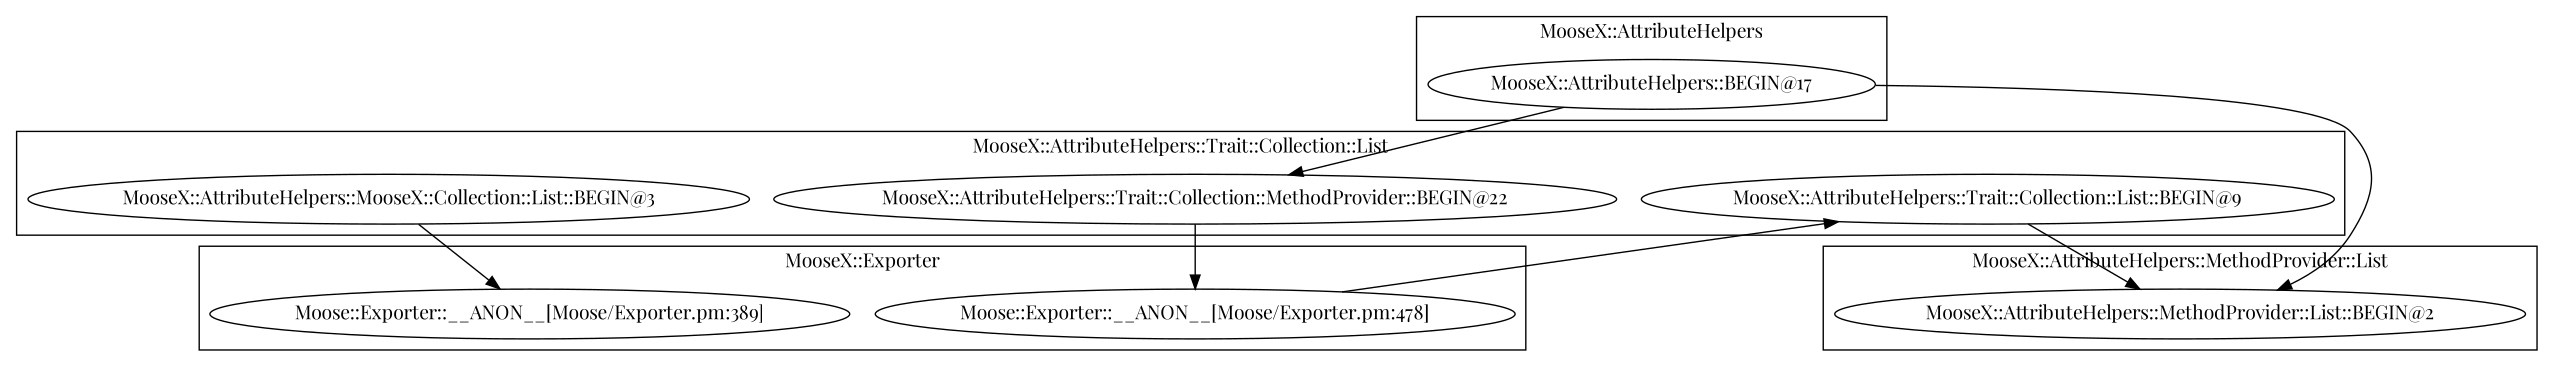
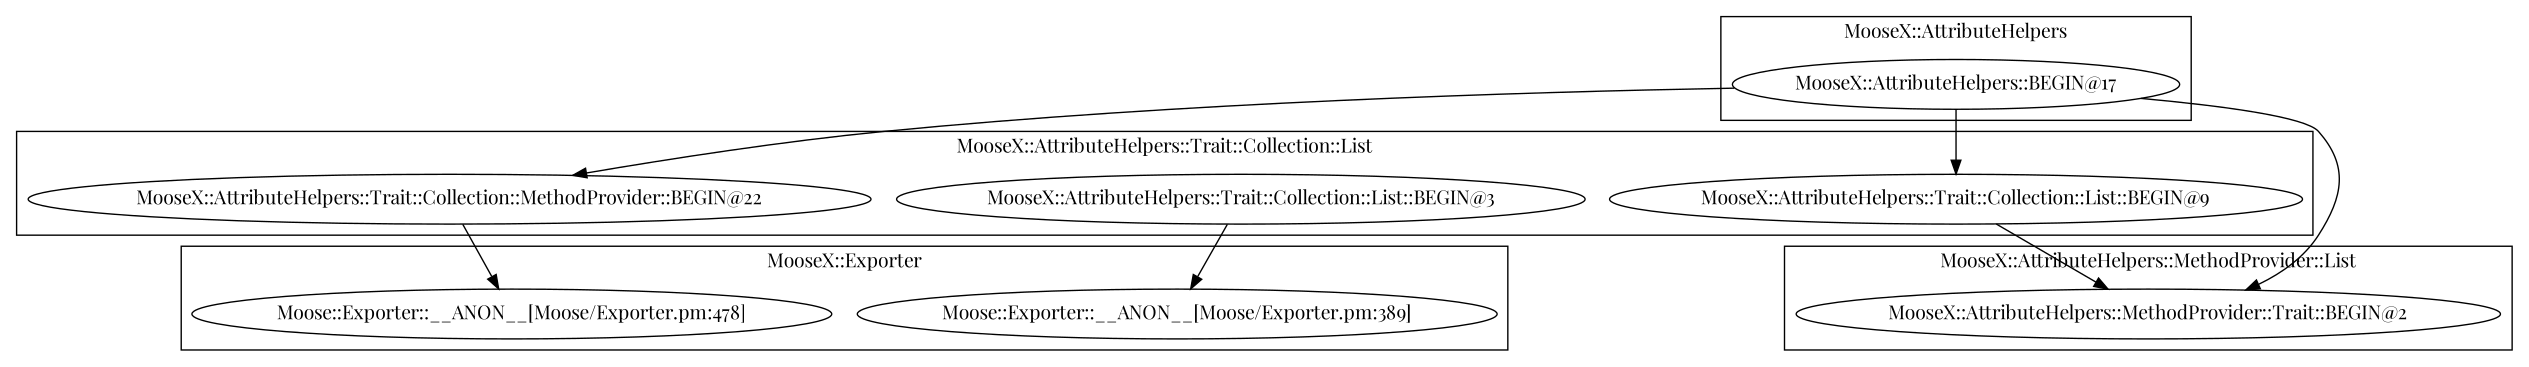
(389, 199) -> (1241, 199)
(1583, 258) -> (1956, 140)
(2180, 314) -> (2148, 314)
